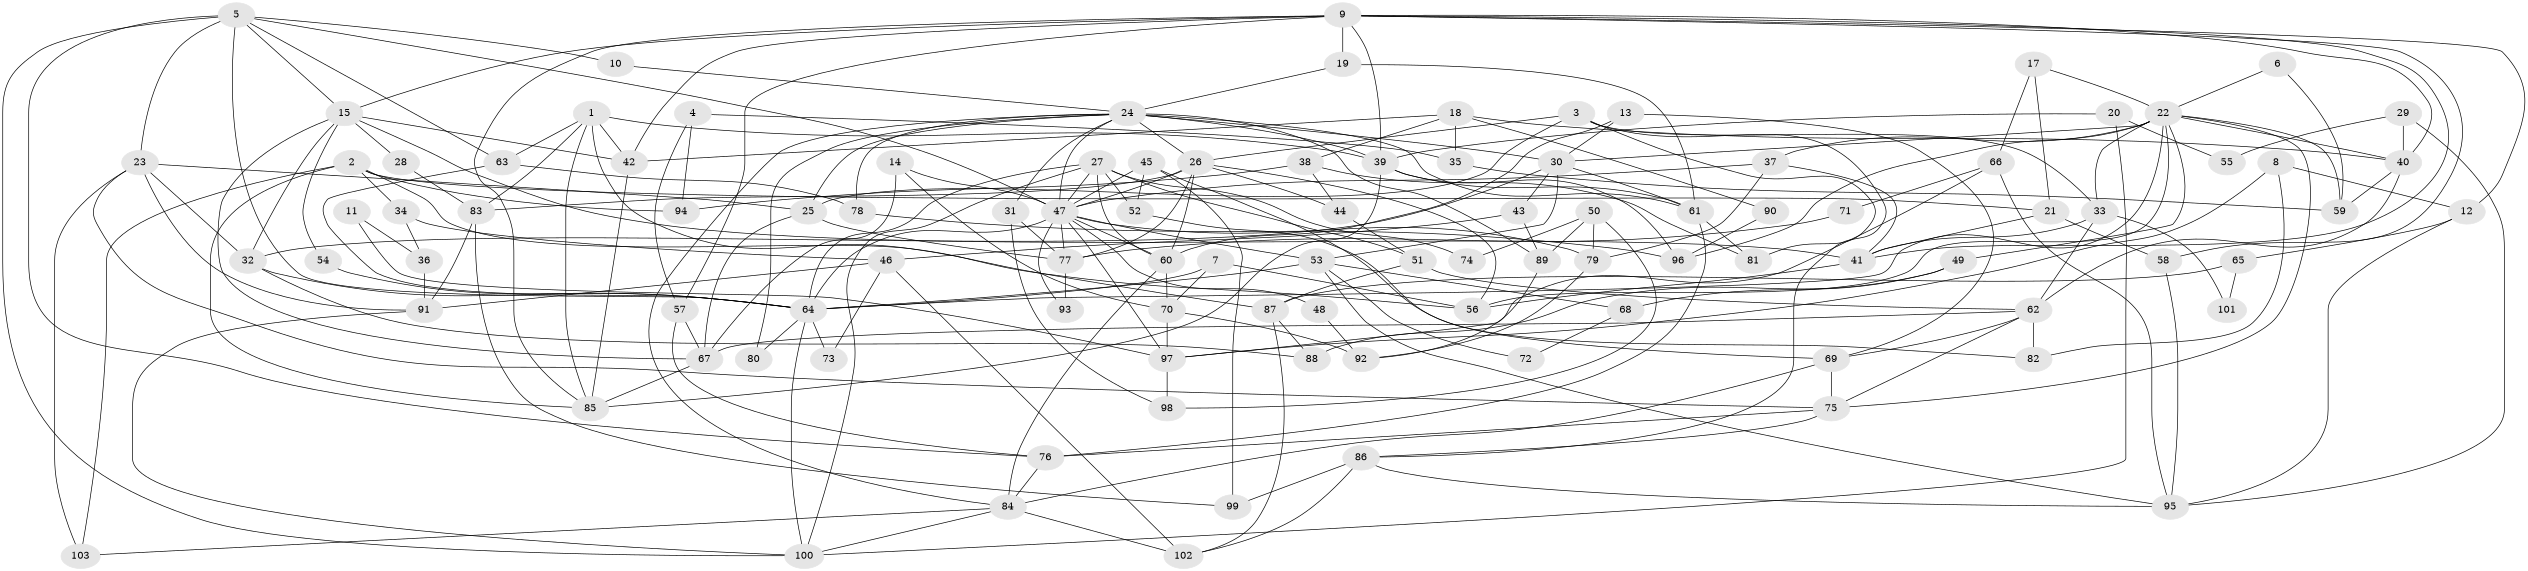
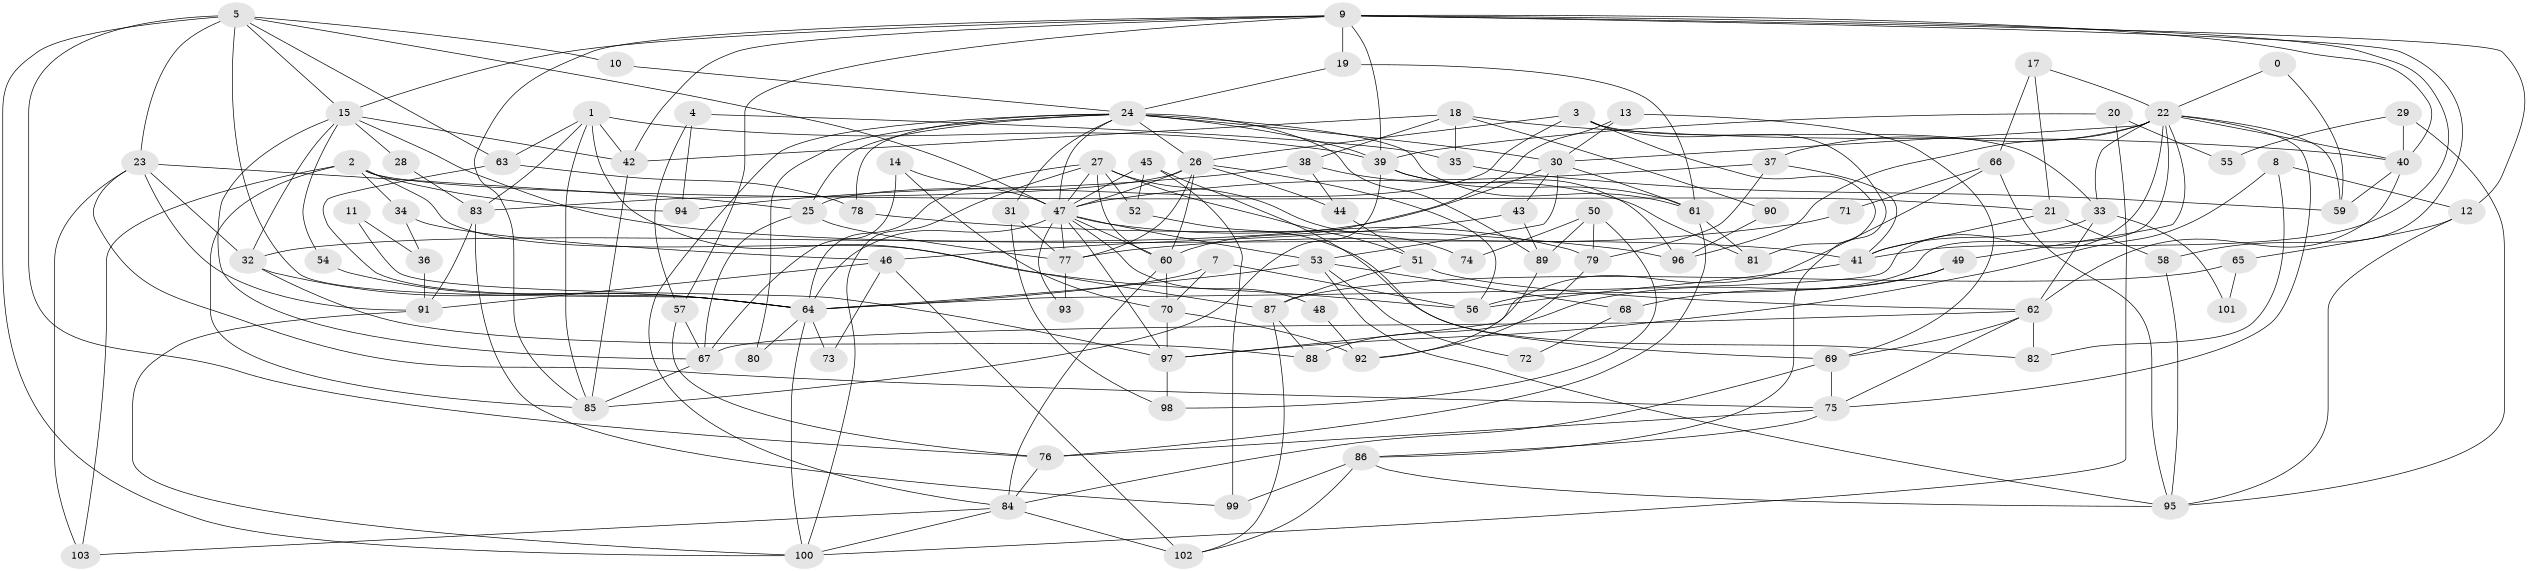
(2278, 64) -> (2278, 64)
